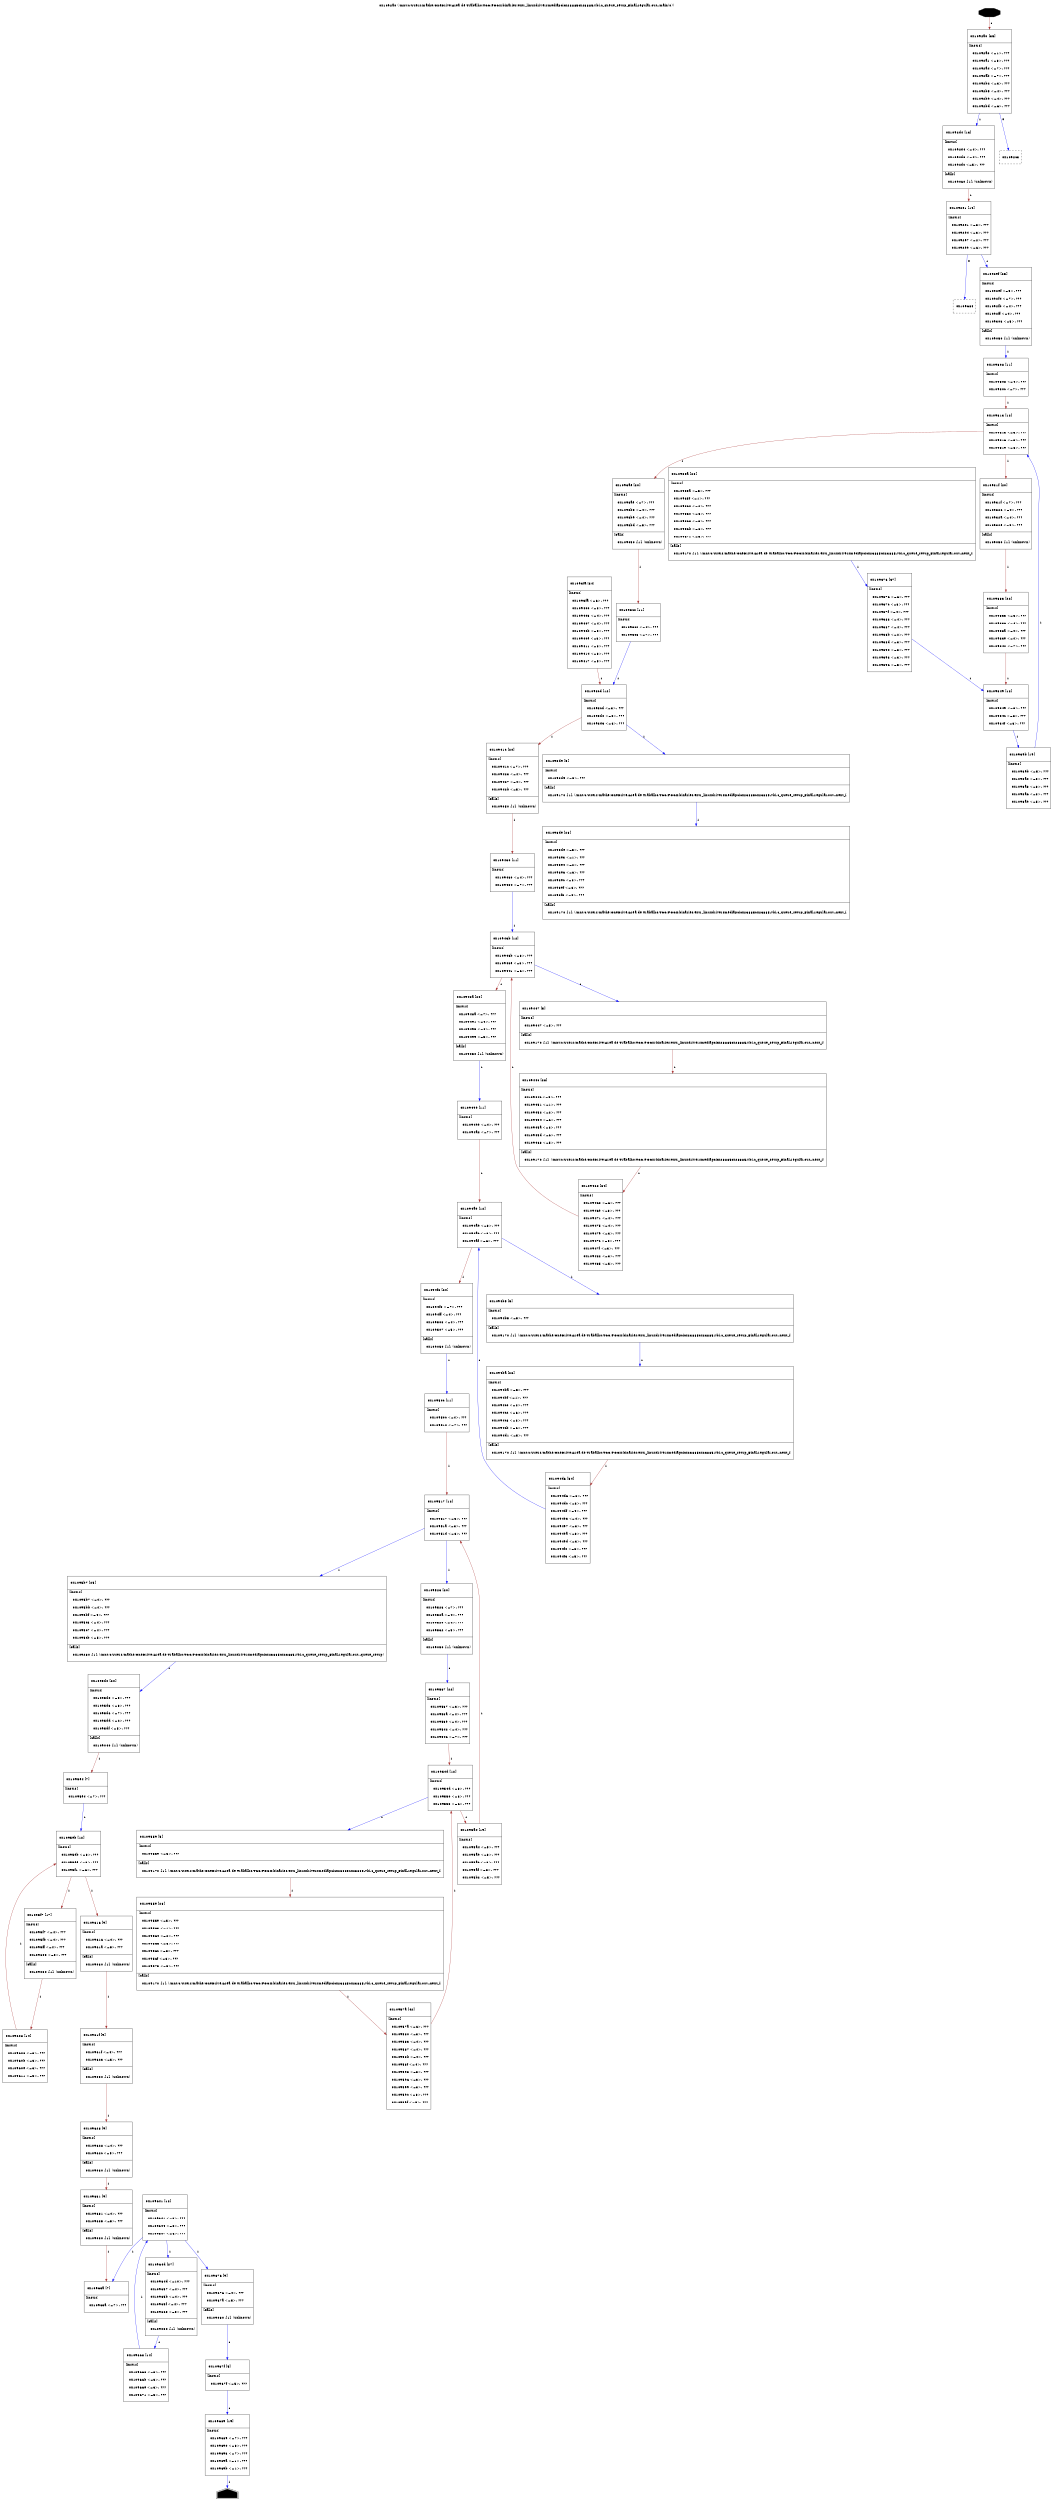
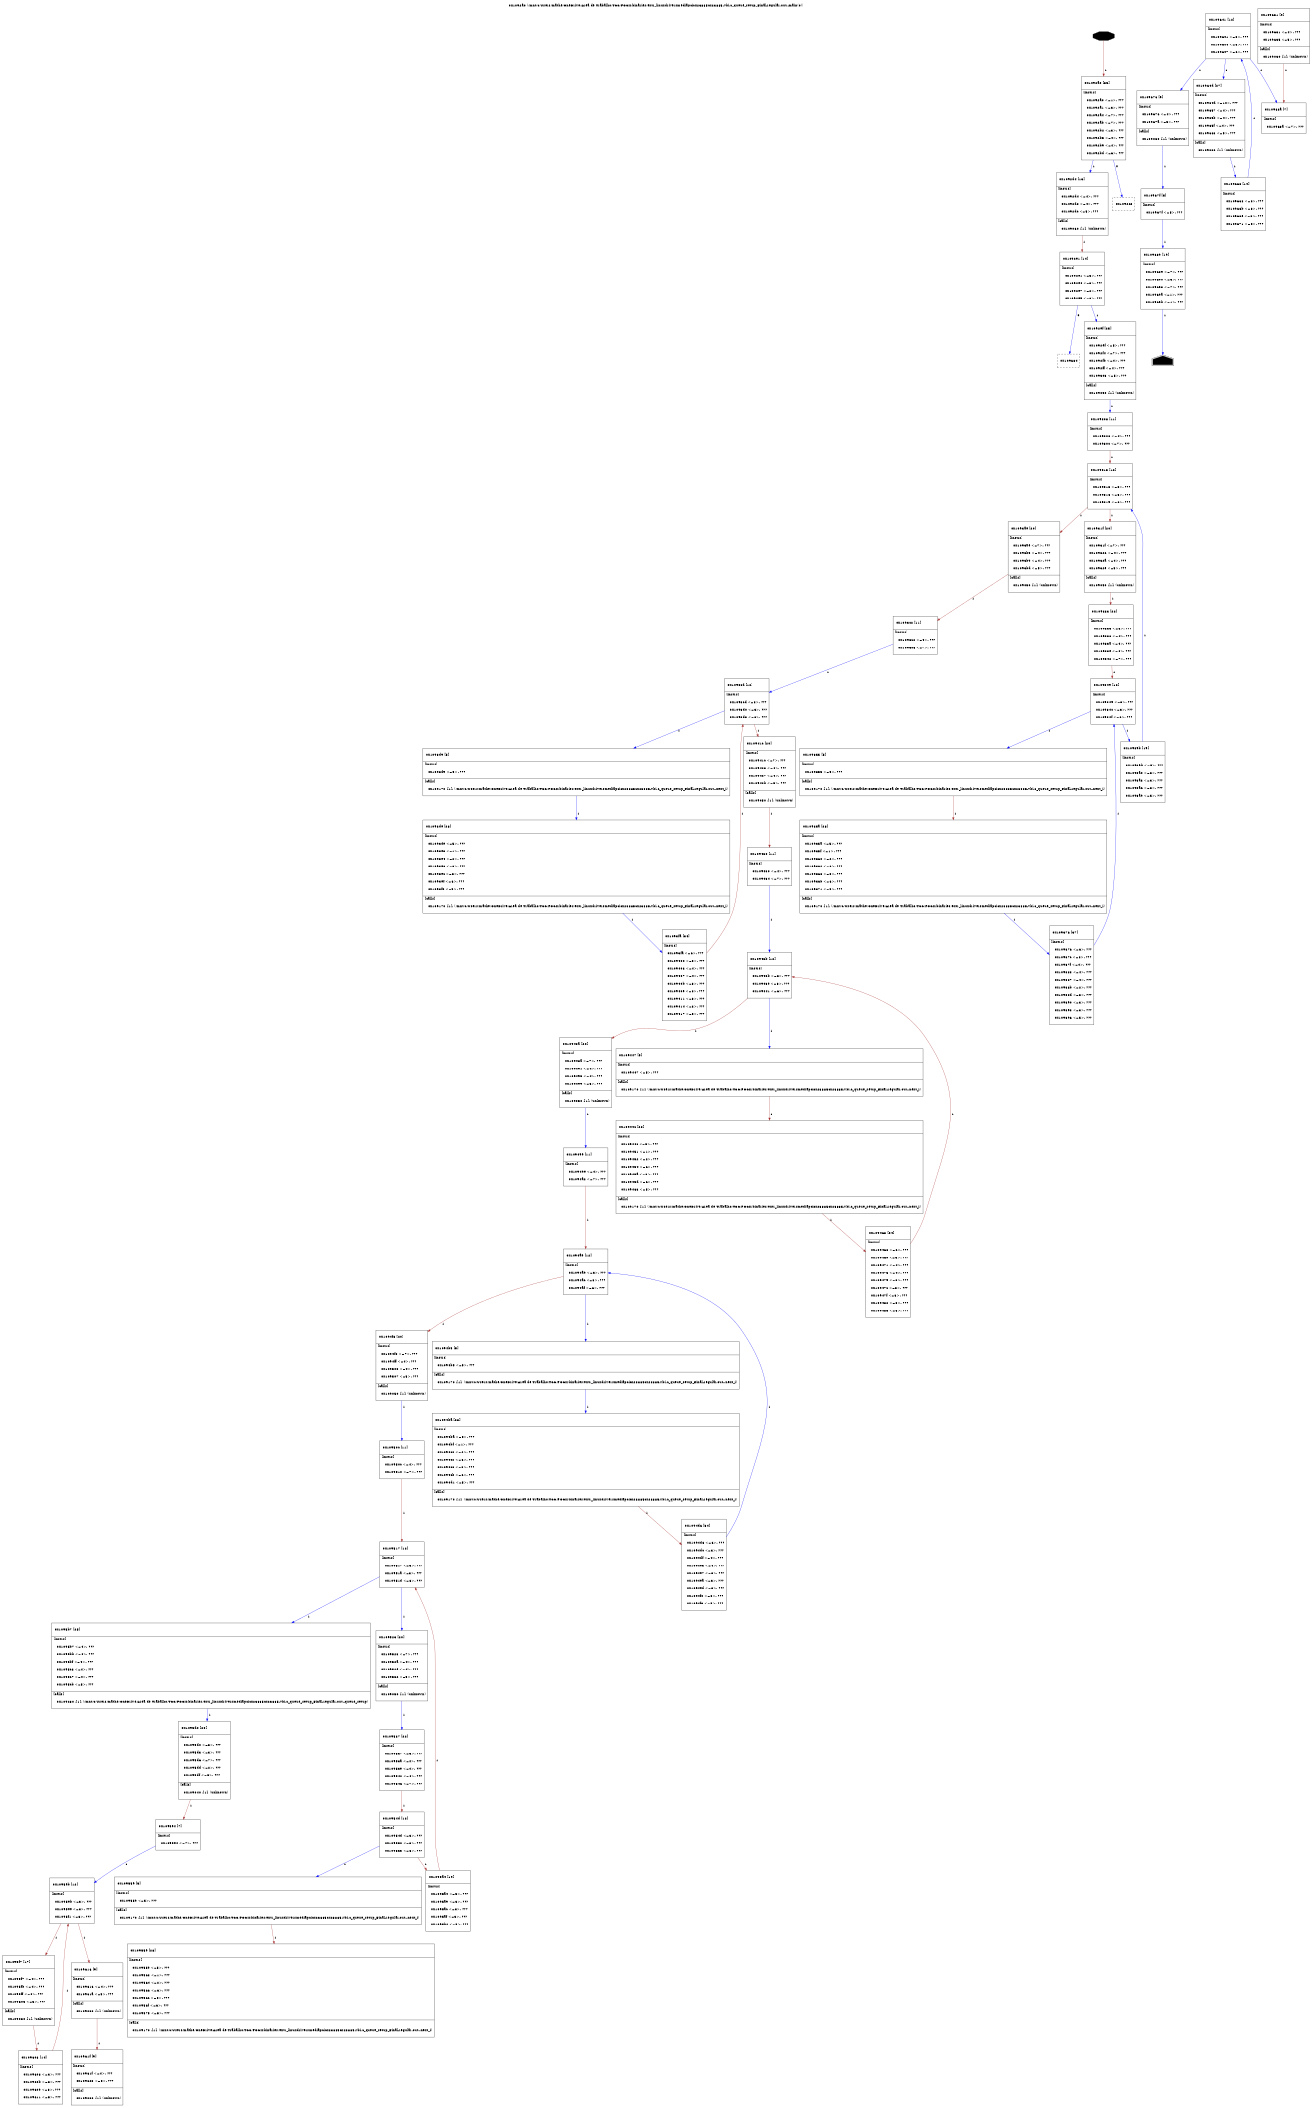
none -> (953, 772)
none -> (642, 932)
(409, 2056) -> none
(106, 2150) -> none
